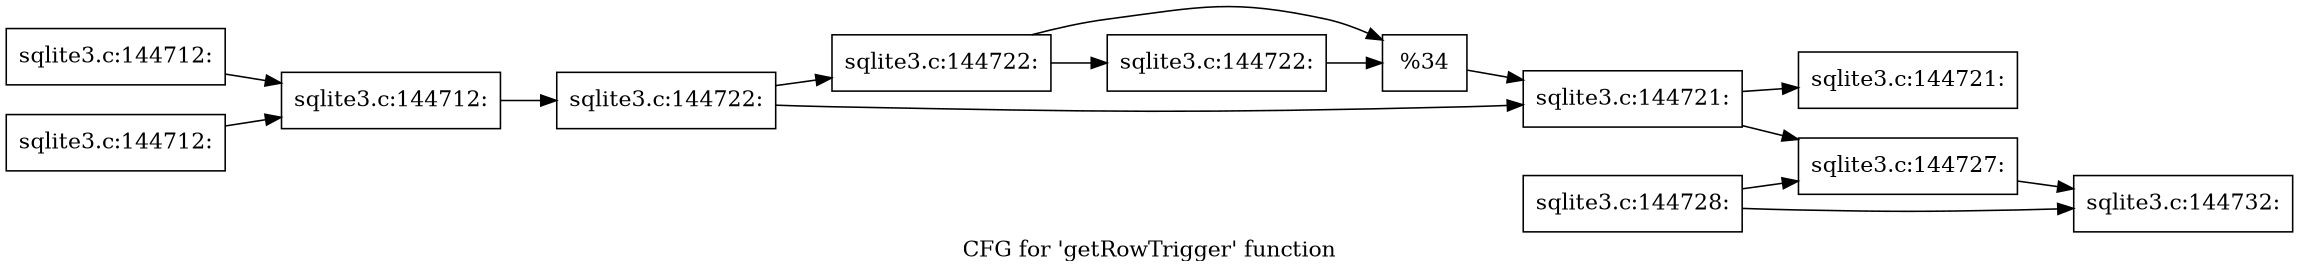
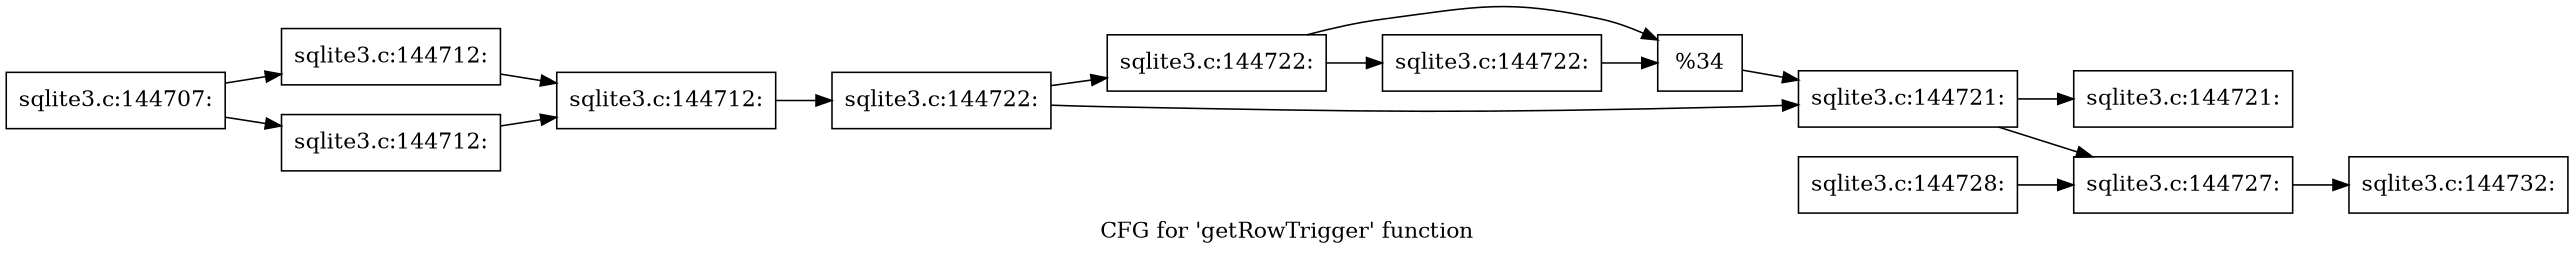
none -> (116, 100)
(1900, 211) -> none
